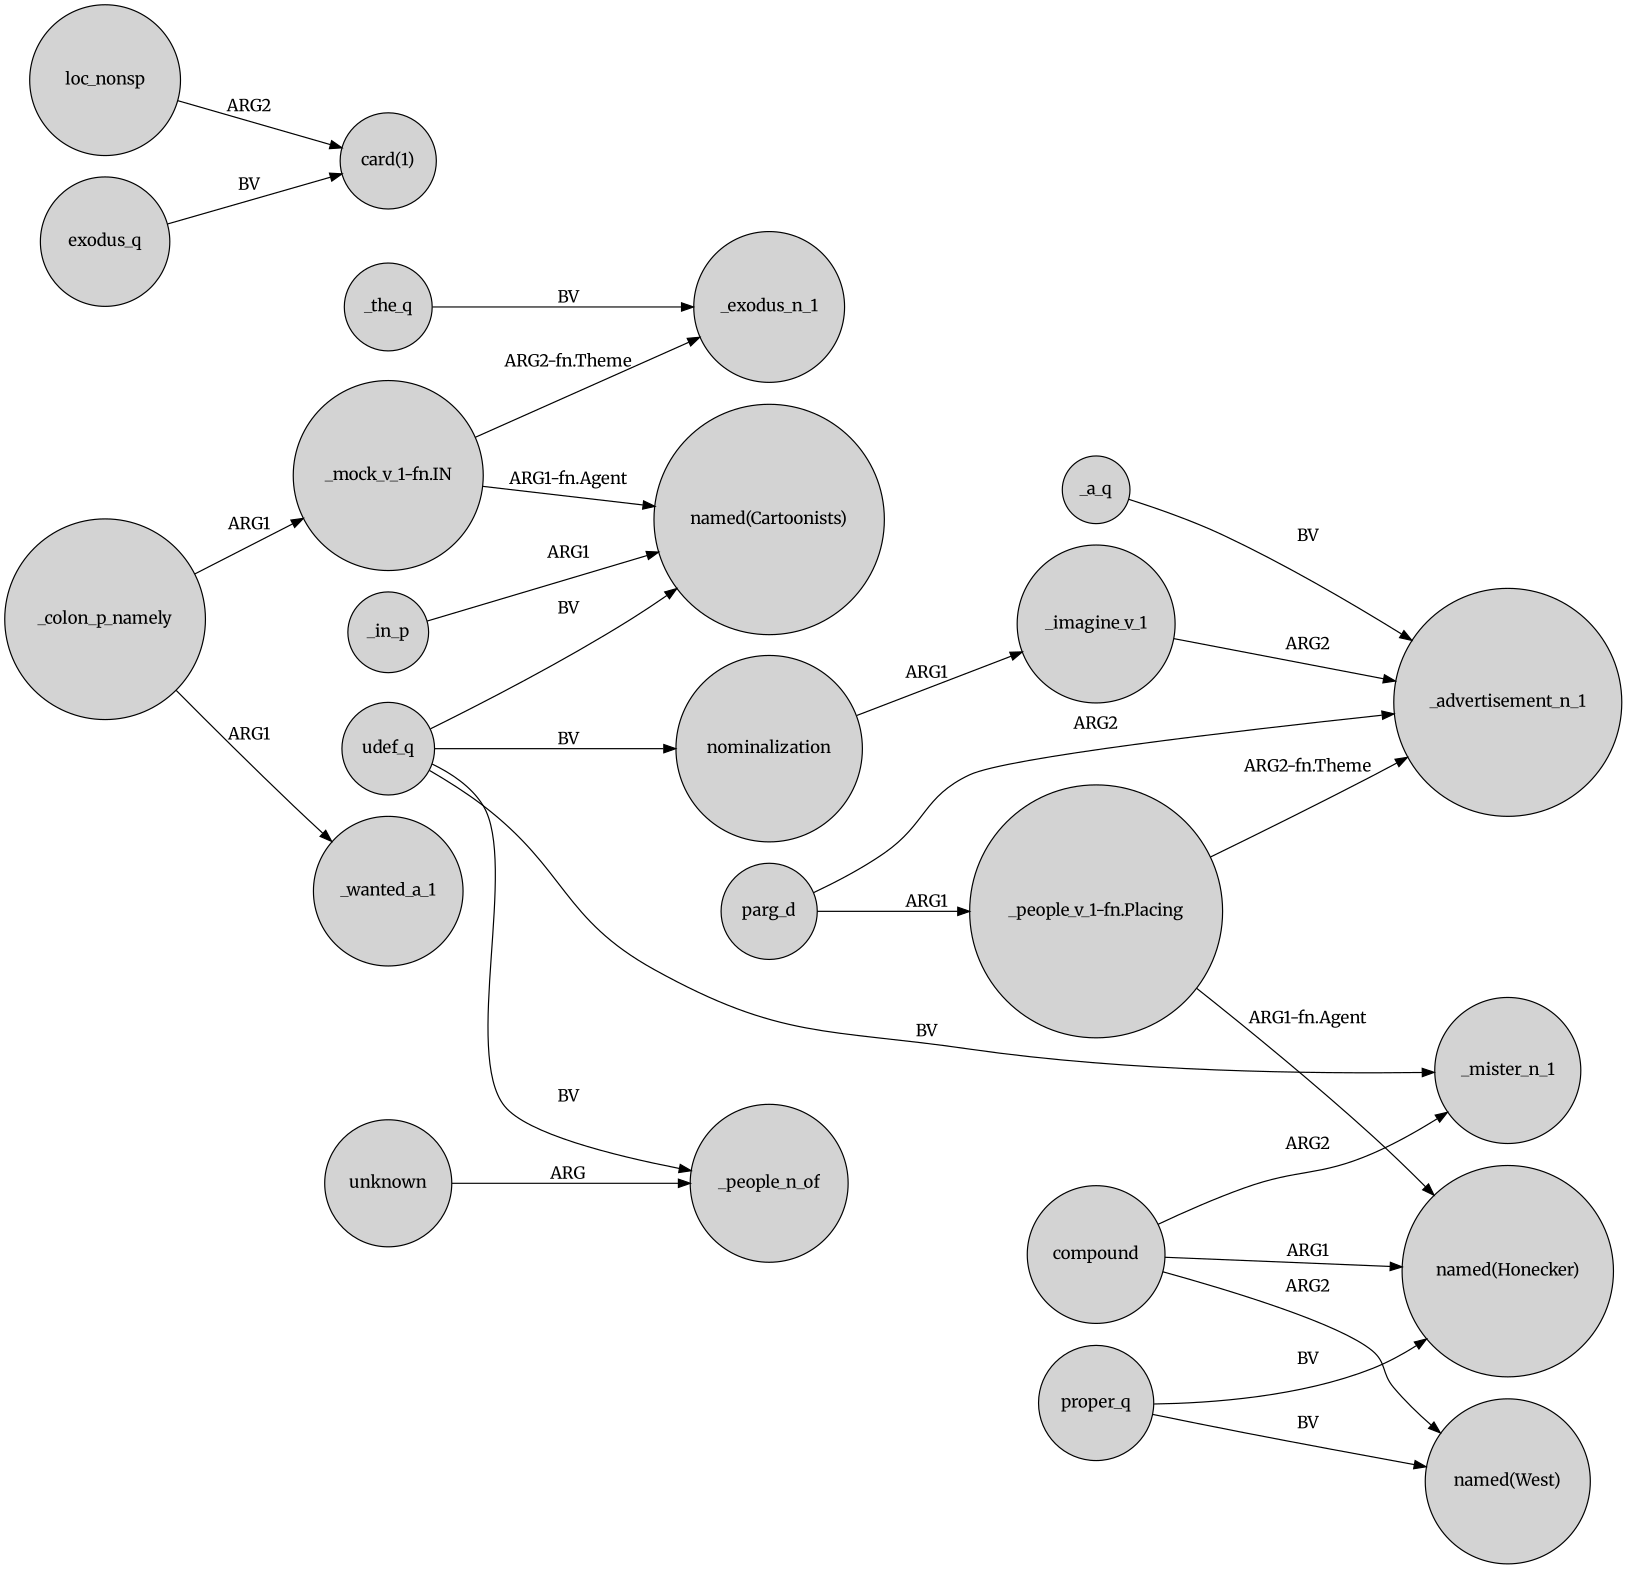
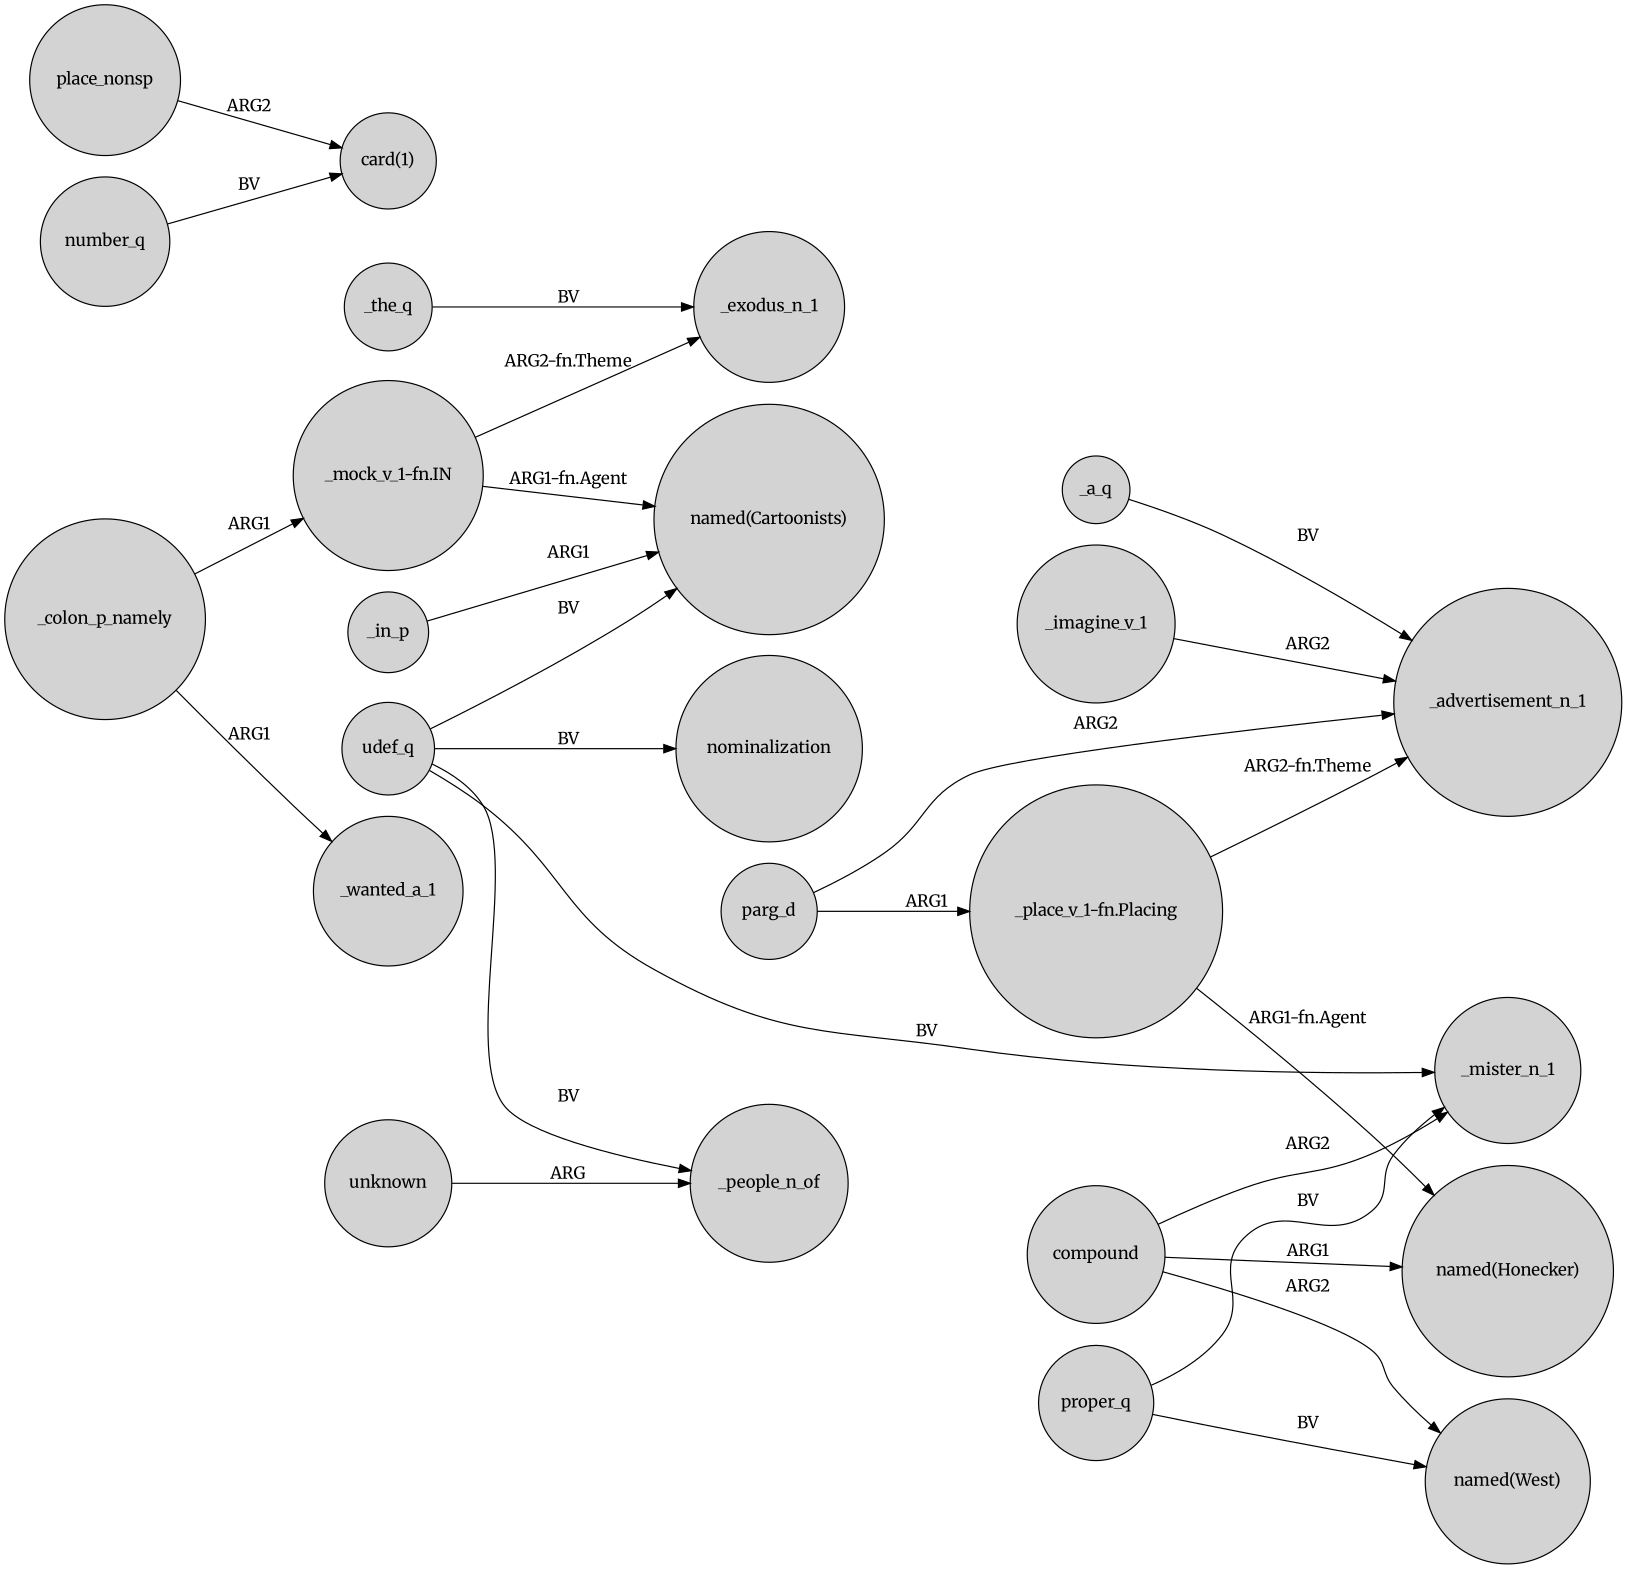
(105, 80) -> (105, 80)
(105, 242) -> (105, 242)
(934, 686) -> none
(1096, 911) -> (1096, 911)
(1289, 1391) -> (1272, 1223)
